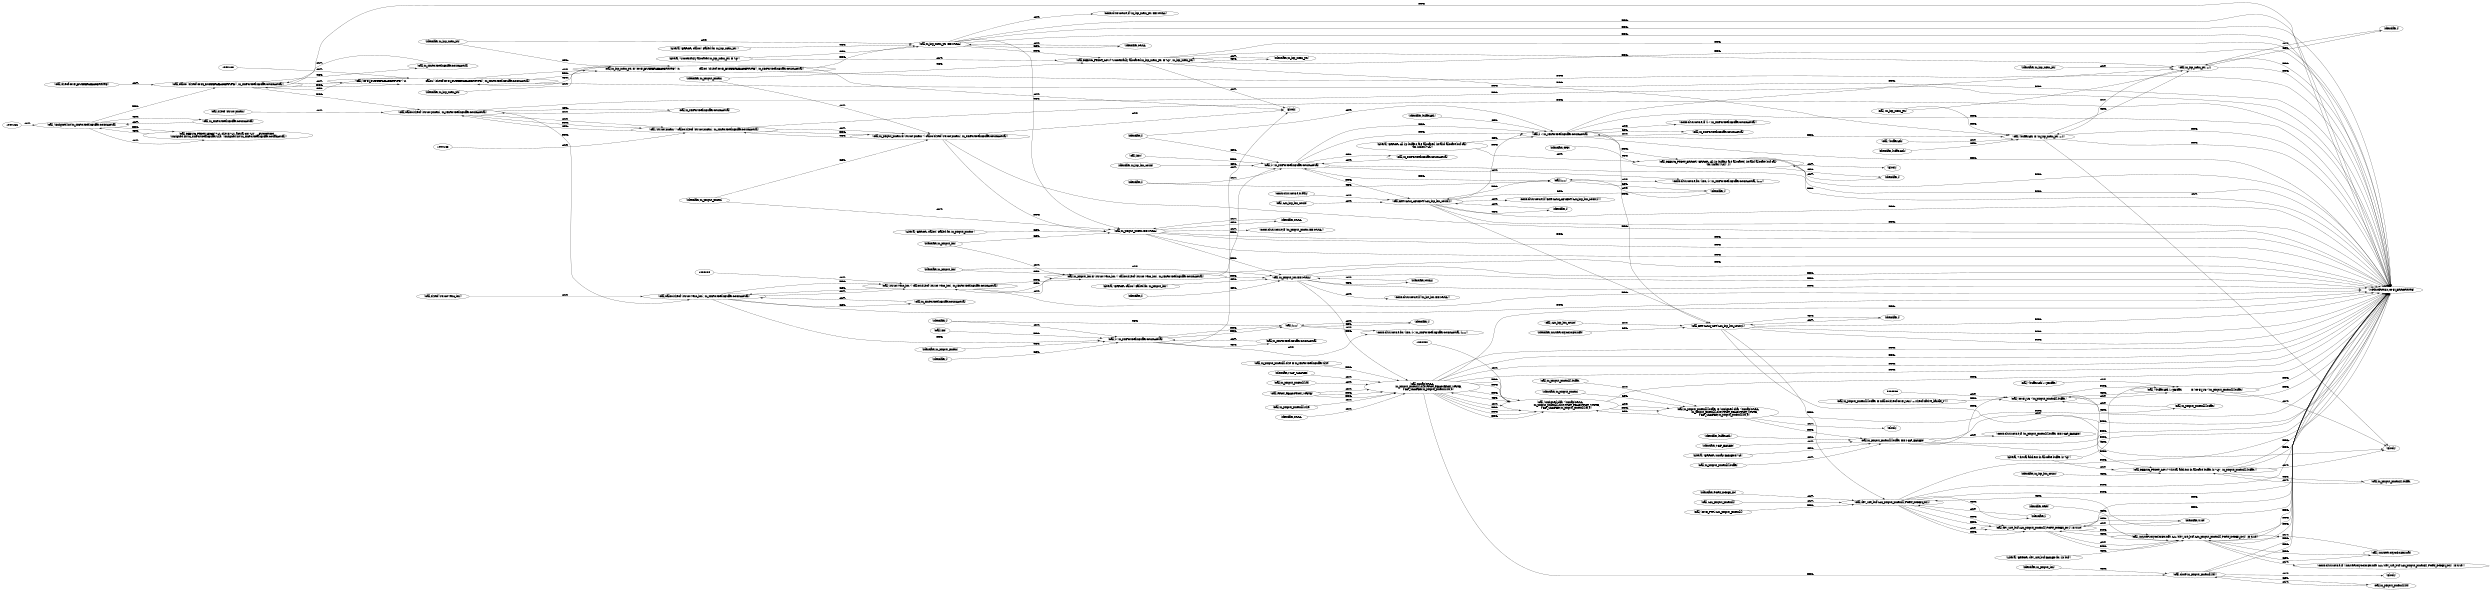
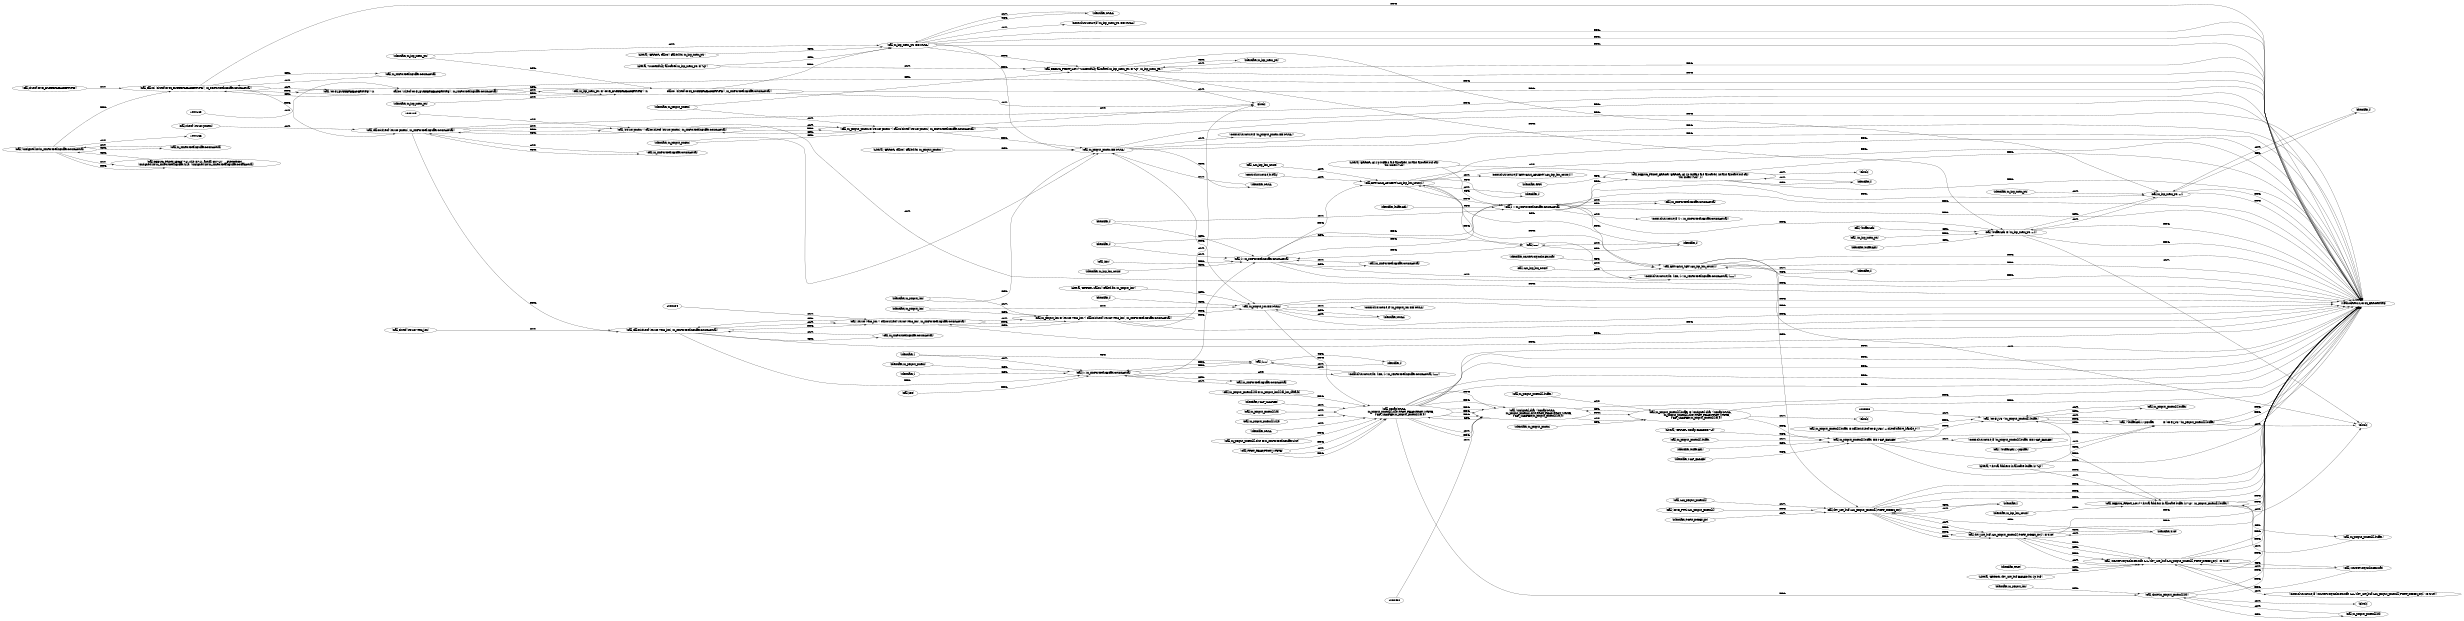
(2040, 97) -> none
(1037, 99) -> (1005, 67)
(27, 125) -> (127, 141)
(1974, 140) -> (1946, 229)
(1422, 298) -> (1394, 308)
(1892, 392) -> (1864, 410)
none -> (1262, 393)
(1811, 412) -> (1783, 335)
(1811, 442) -> (1783, 452)
